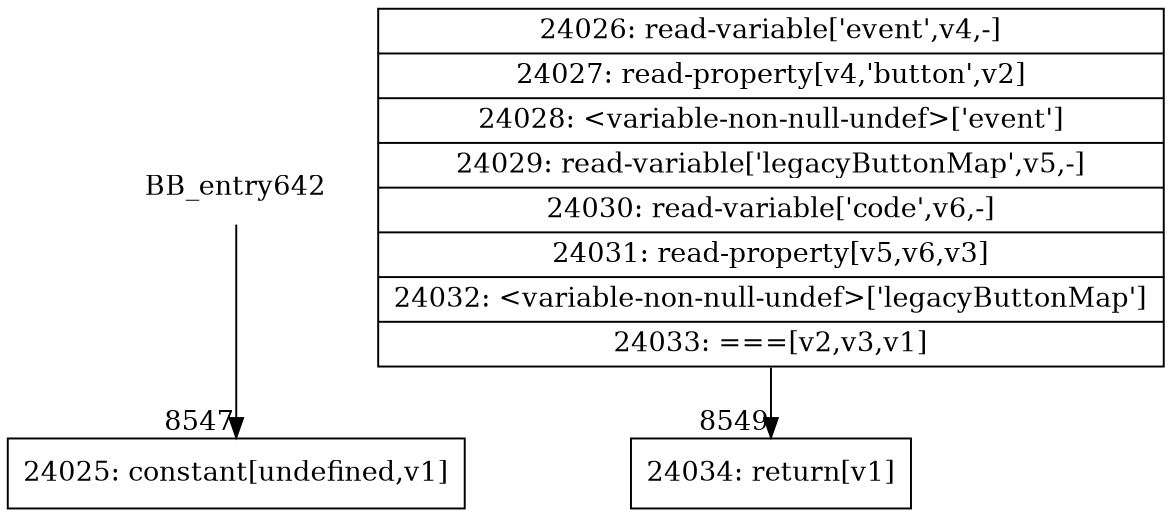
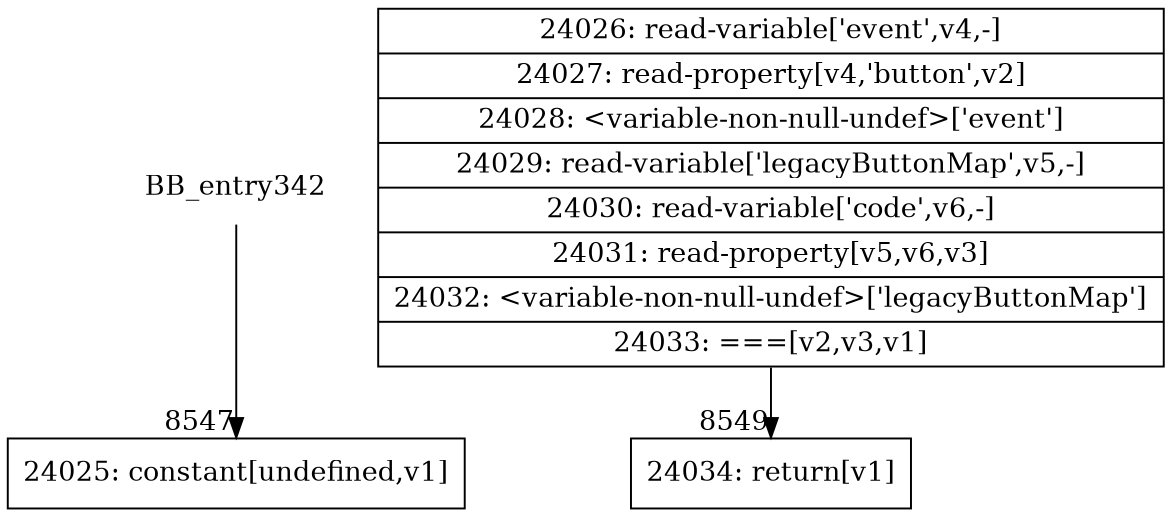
(236, 188) -> (236, 188)
